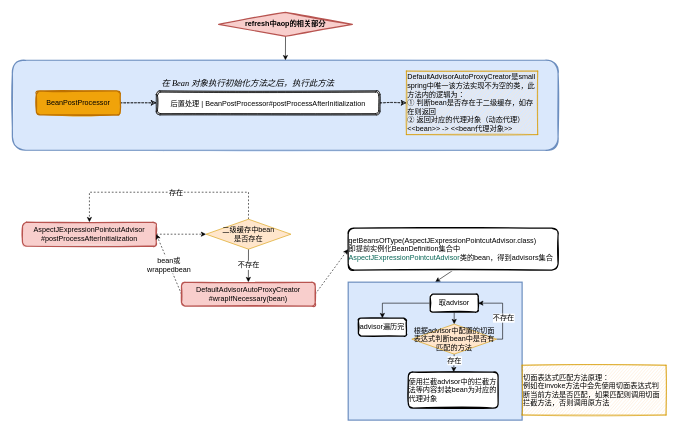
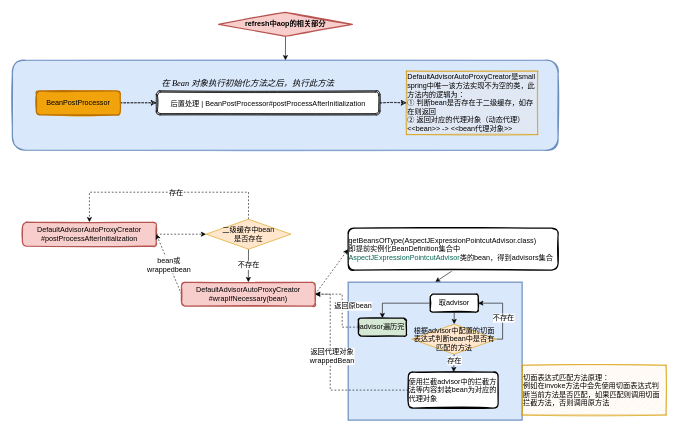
(89, 234) -> (89, 234)
none -> (342, 305)
(383, 327) -> (383, 327)
none -> (330, 344)
